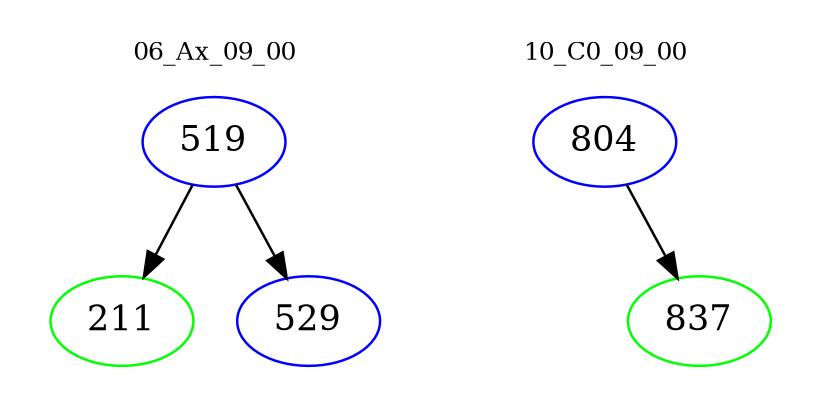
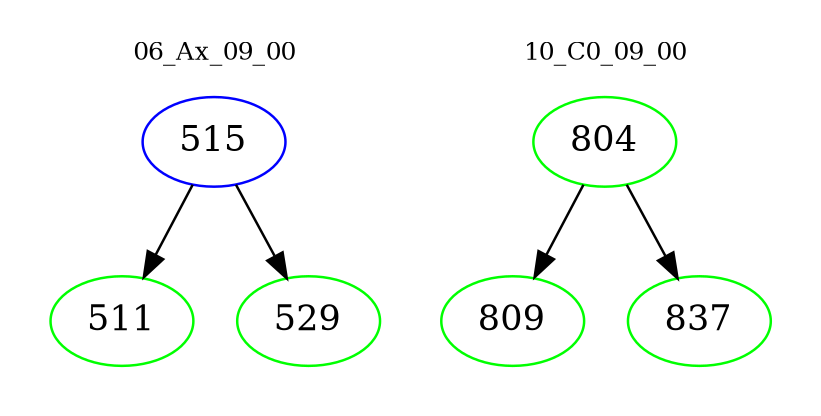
(214, 142) -> (214, 142)
(605, 142) -> (605, 142)
(122, 321) -> (122, 321)
(309, 321) -> (309, 321)
none -> (513, 321)
